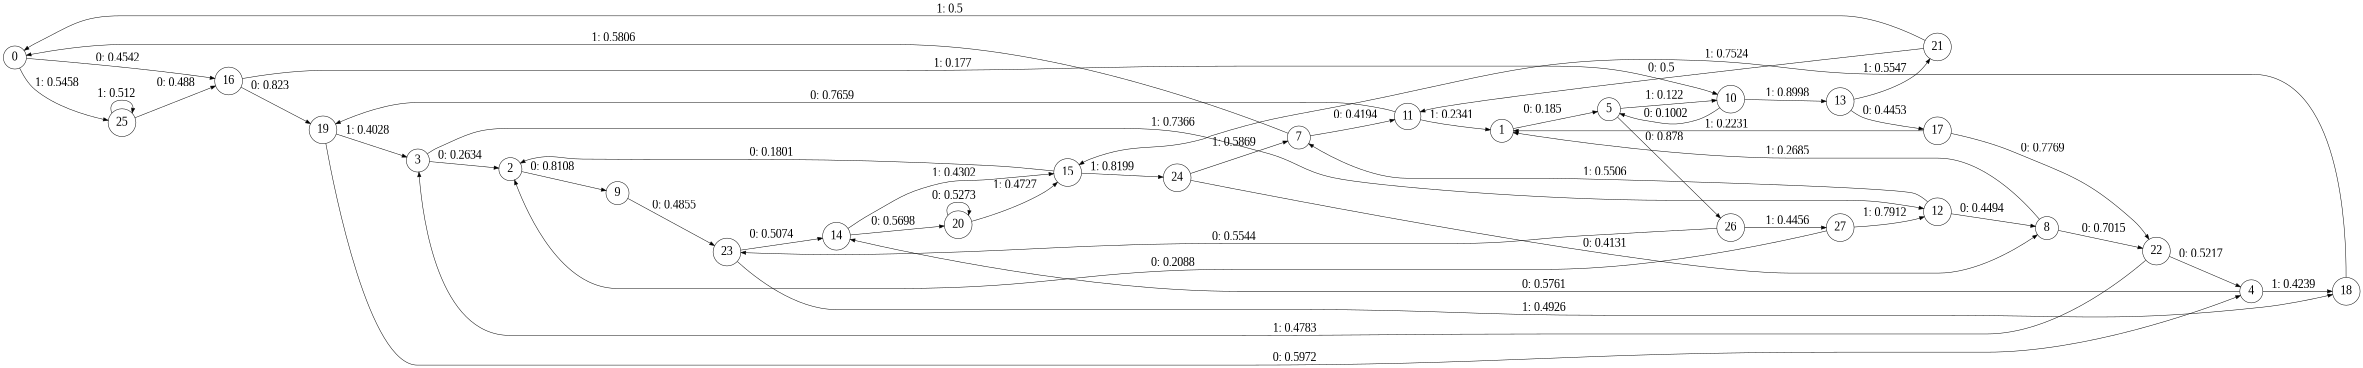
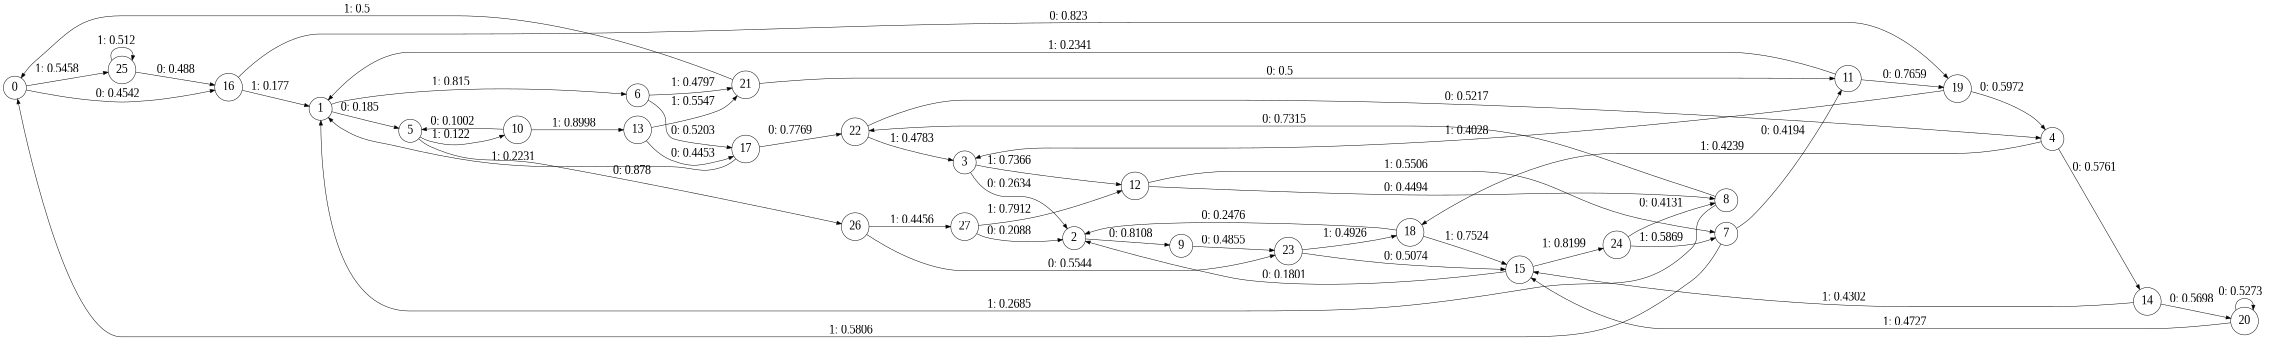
(979, 70) -> (273, 98)
none -> (638, 95)
none -> (1243, 223)
(2108, 229) -> (1288, 120)
(779, 244) -> (1401, 264)
